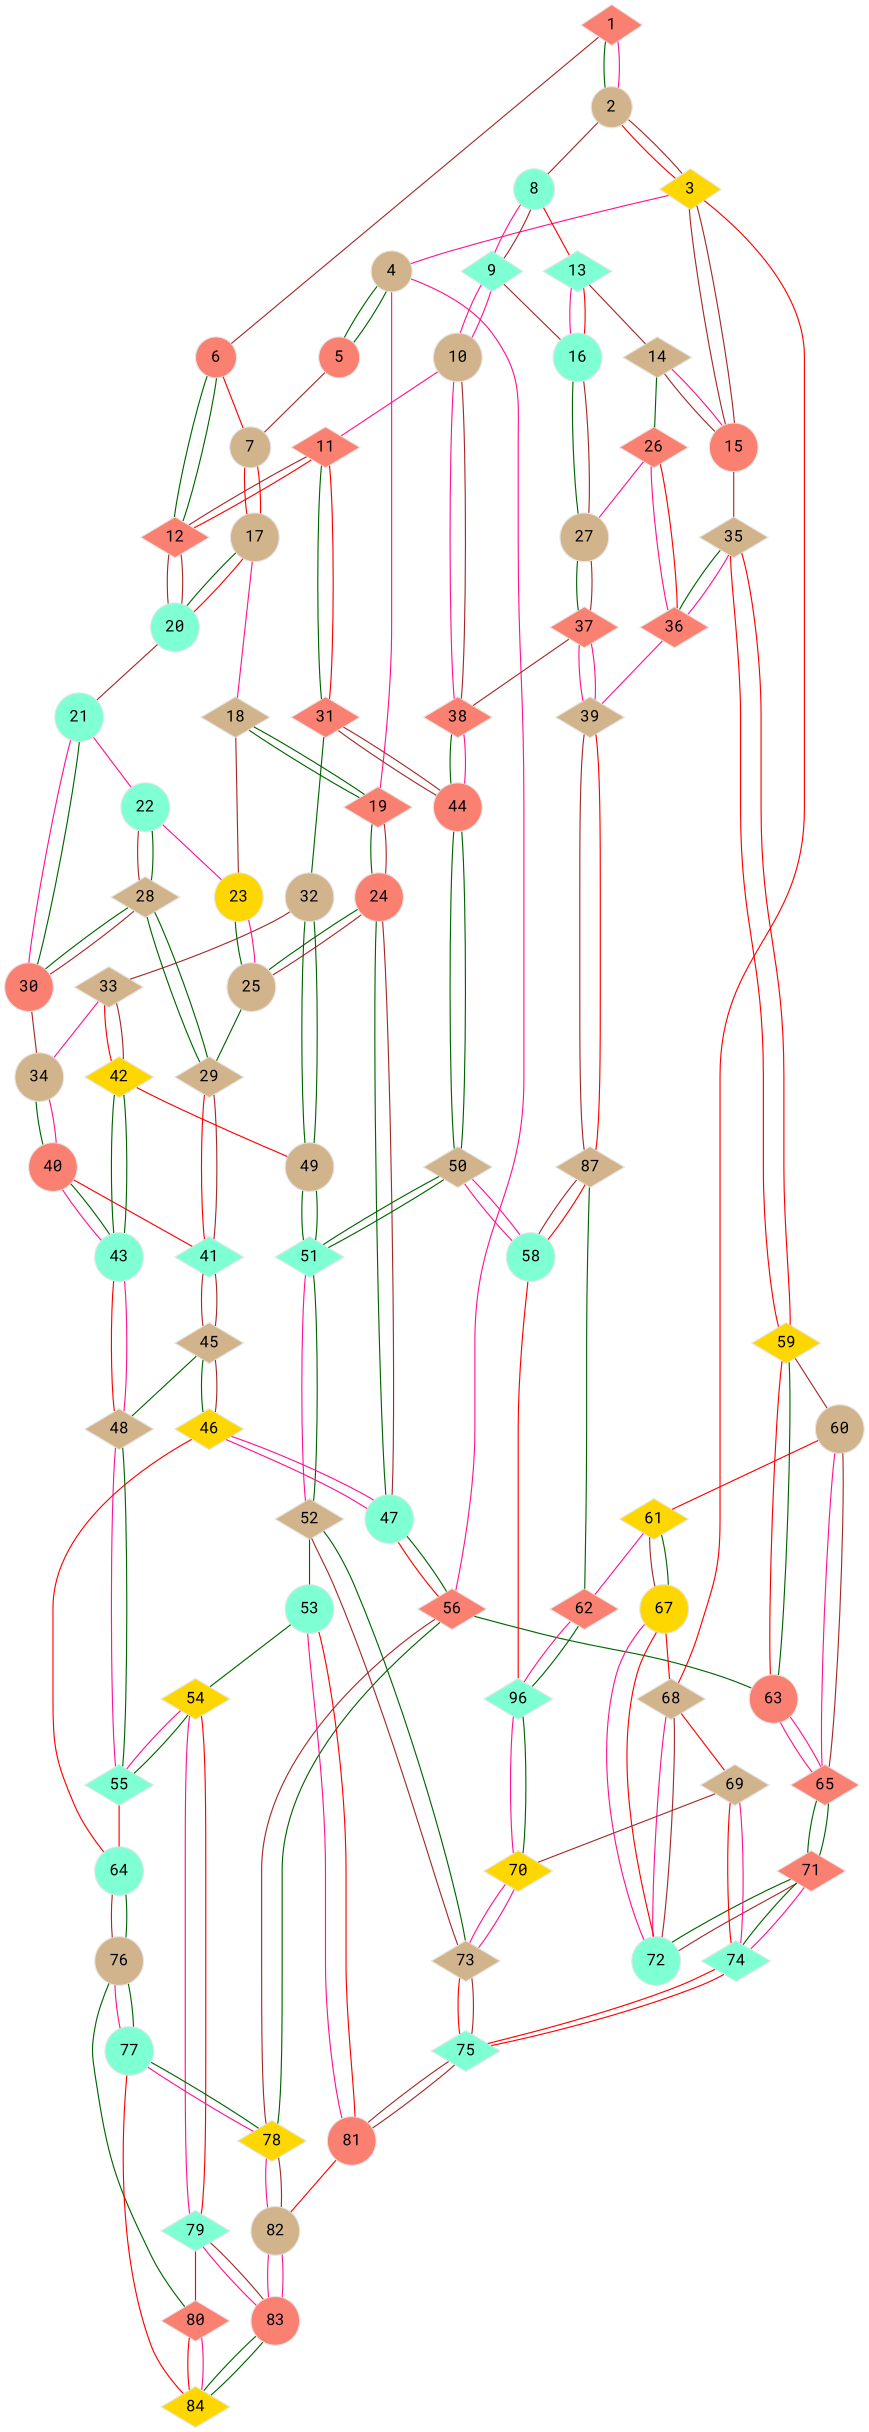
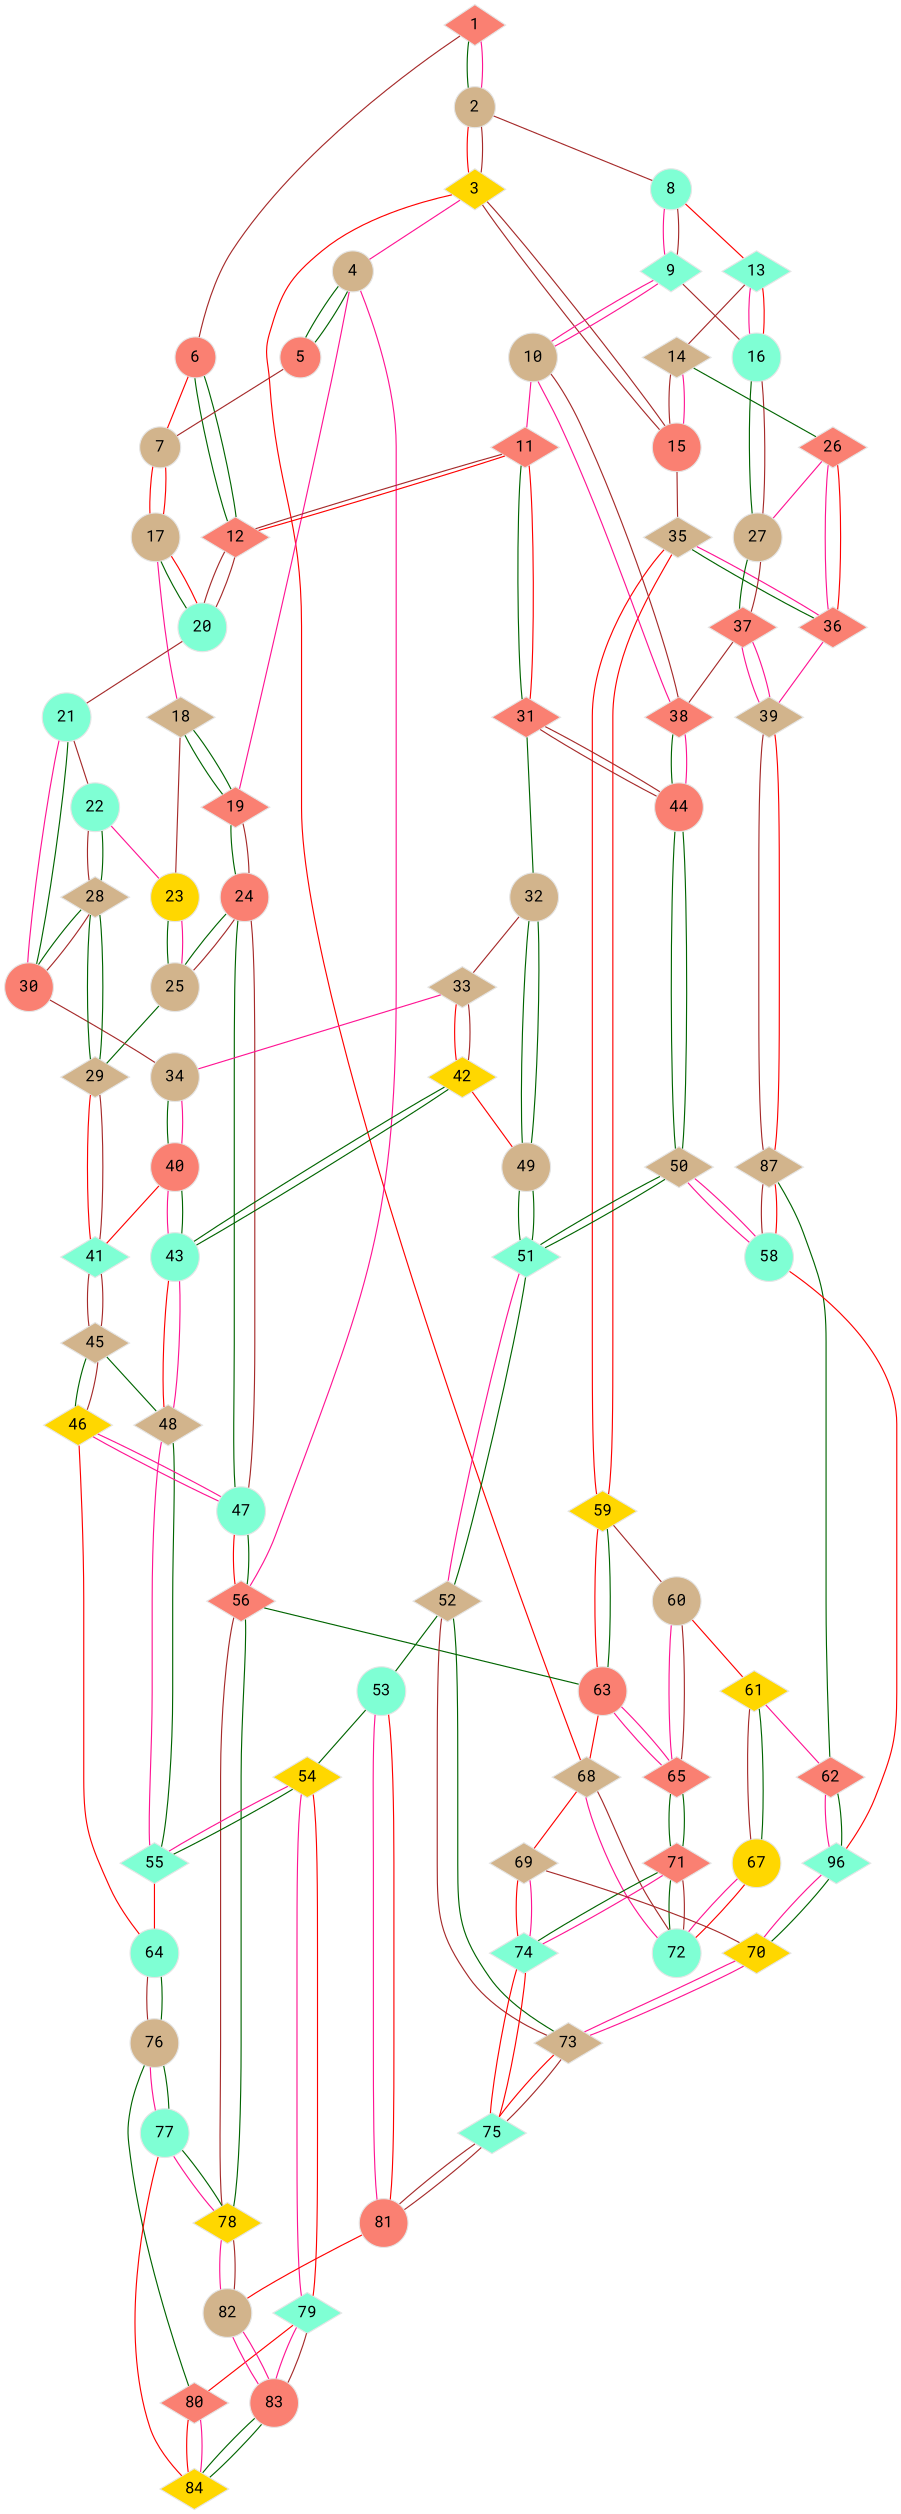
(112, 762) -> (81, 762)
(667, 1653) -> (594, 1737)
